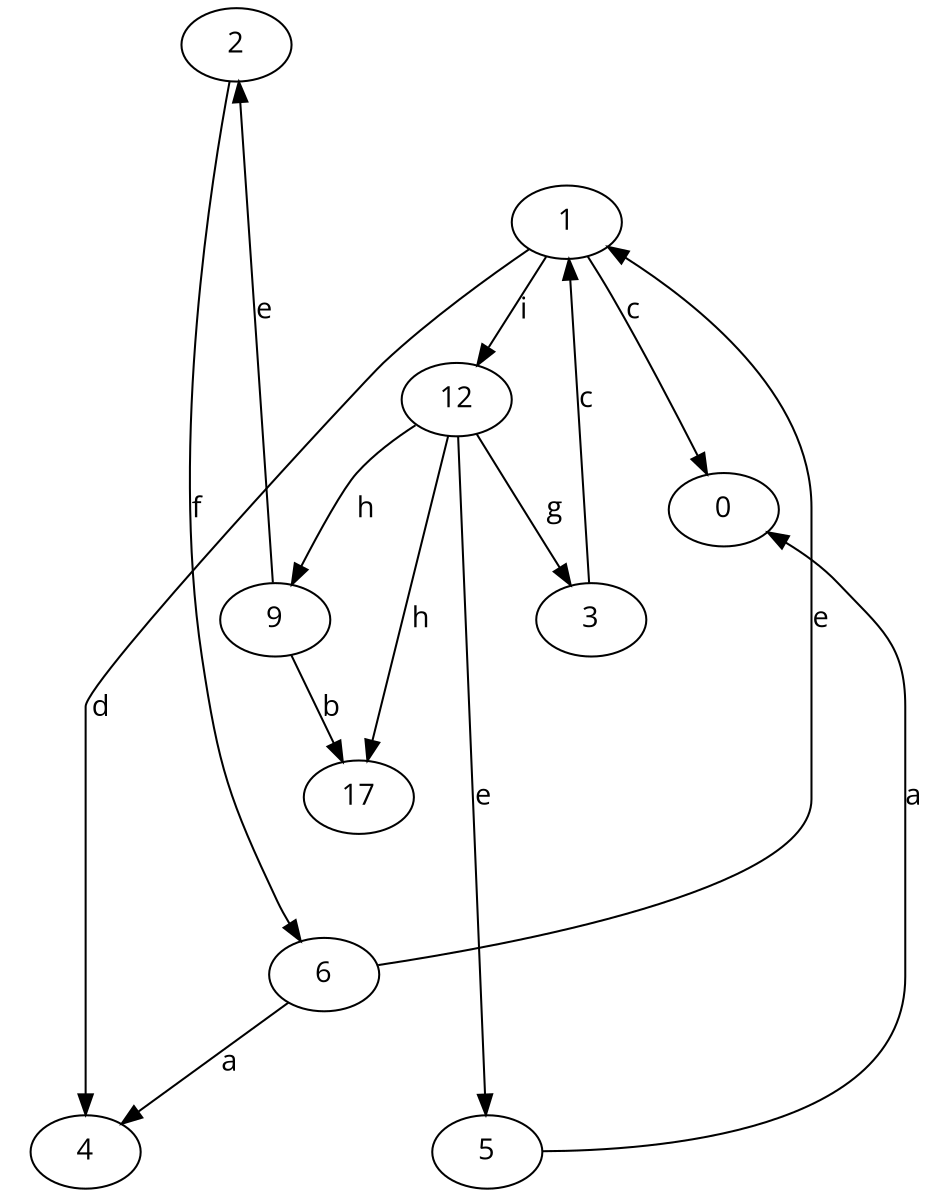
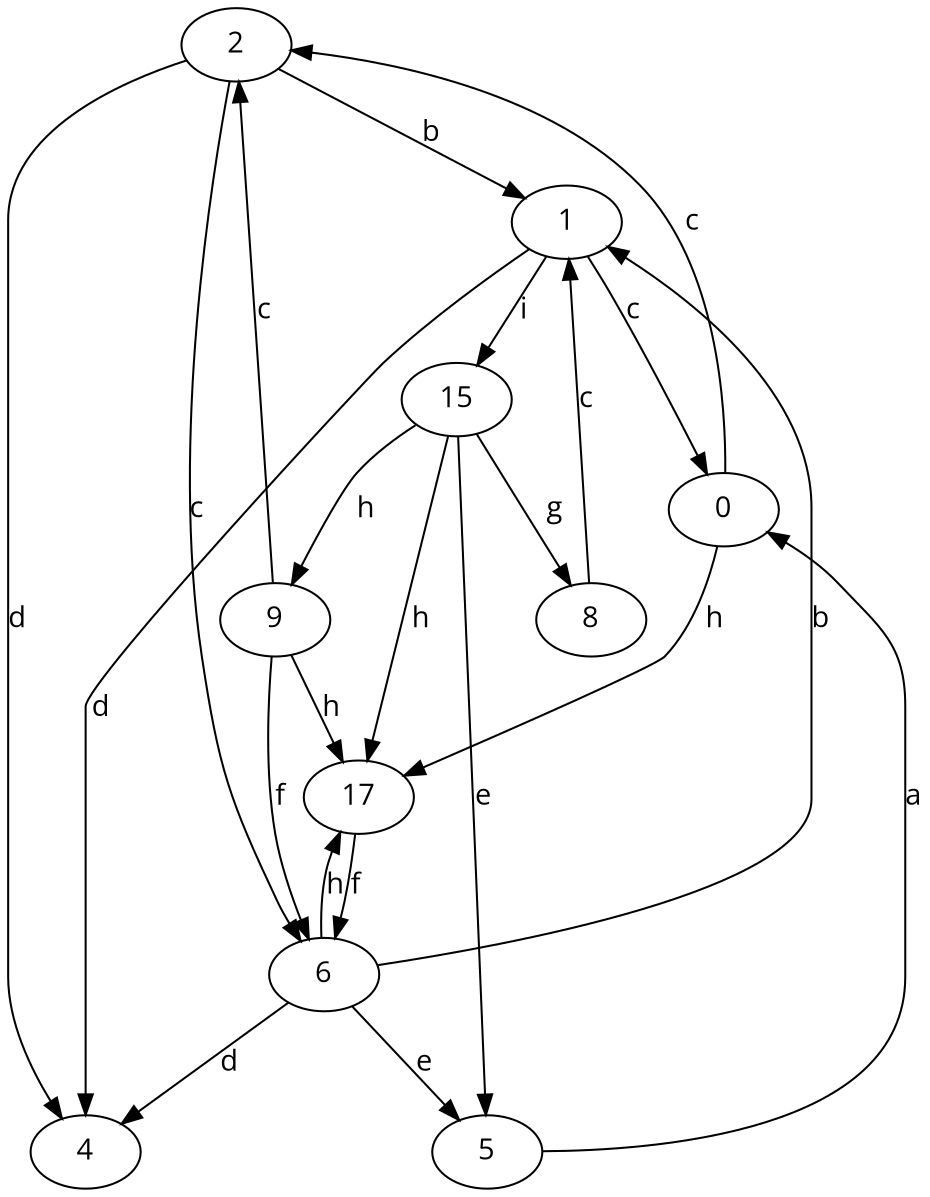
none -> (392, 129)
none -> (620, 168)
(264, 311) -> (264, 311)
(457, 400) -> (457, 400)
(197, 510) -> (197, 510)
none -> (8, 538)
(591, 620) -> (591, 620)
(821, 620) -> (821, 620)
none -> (601, 689)
(331, 709) -> (331, 709)
none -> (270, 790)
none -> (349, 876)
none -> (323, 894)
none -> (399, 1056)
(229, 1063) -> (229, 1063)
